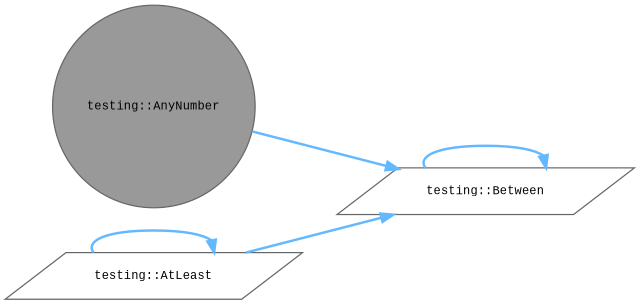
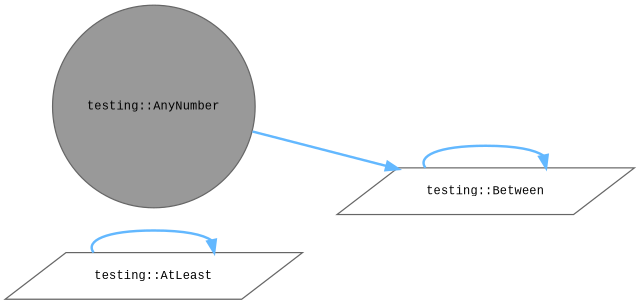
(314, 235) -> none
